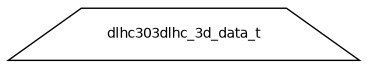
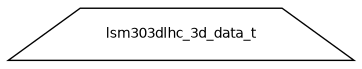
(184, 34) -> (181, 34)
